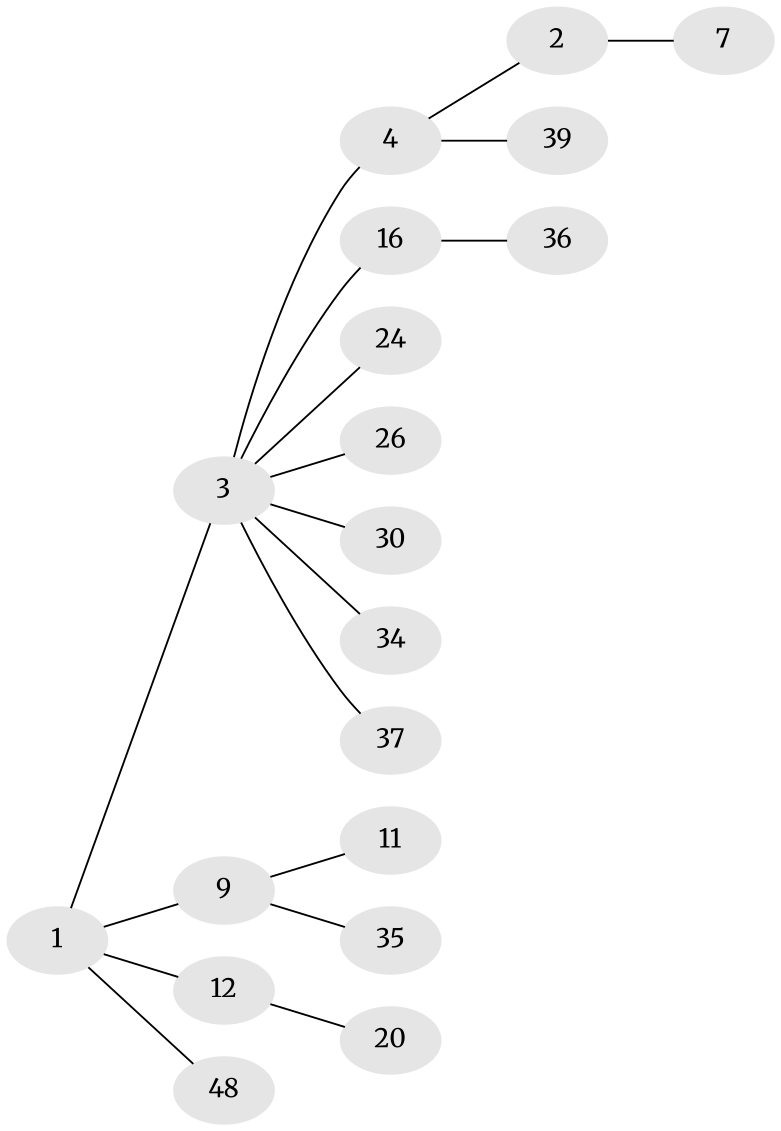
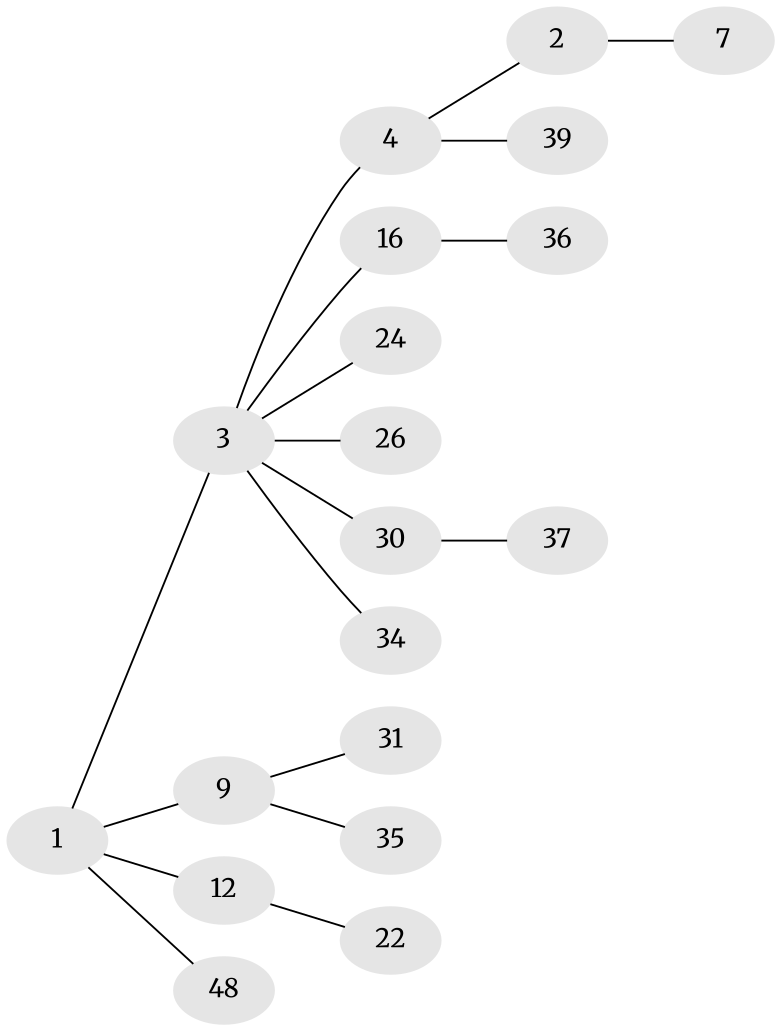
(295, 622) -> (474, 541)
(391, 841) -> (391, 741)
(391, 1040) -> (391, 941)
